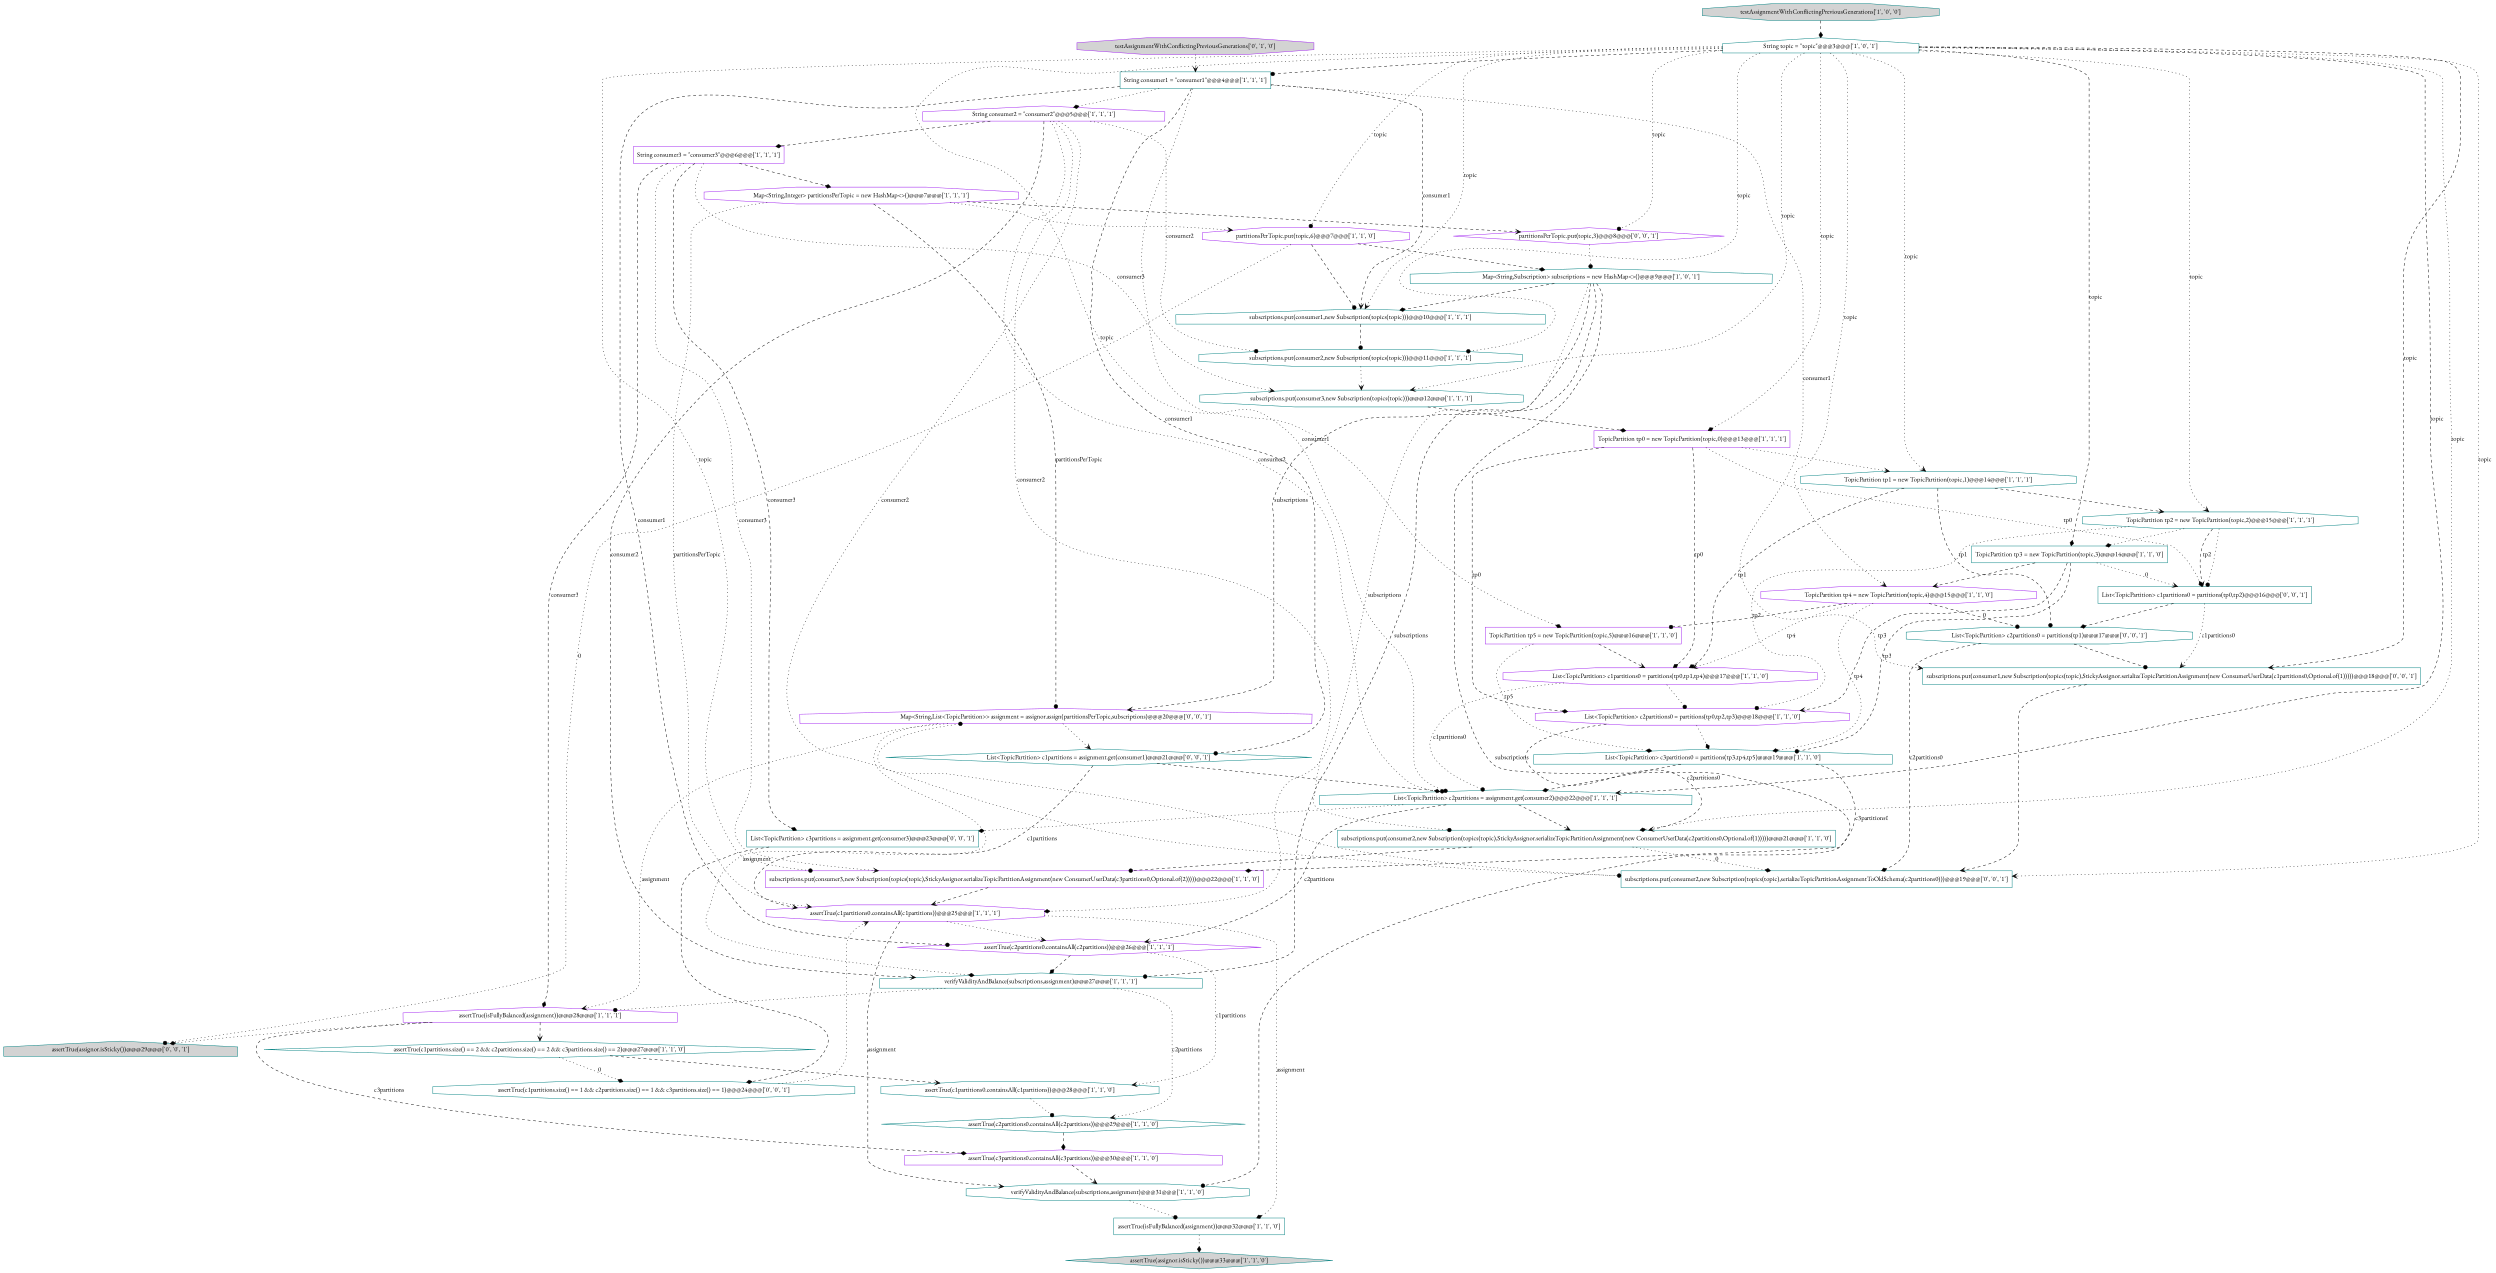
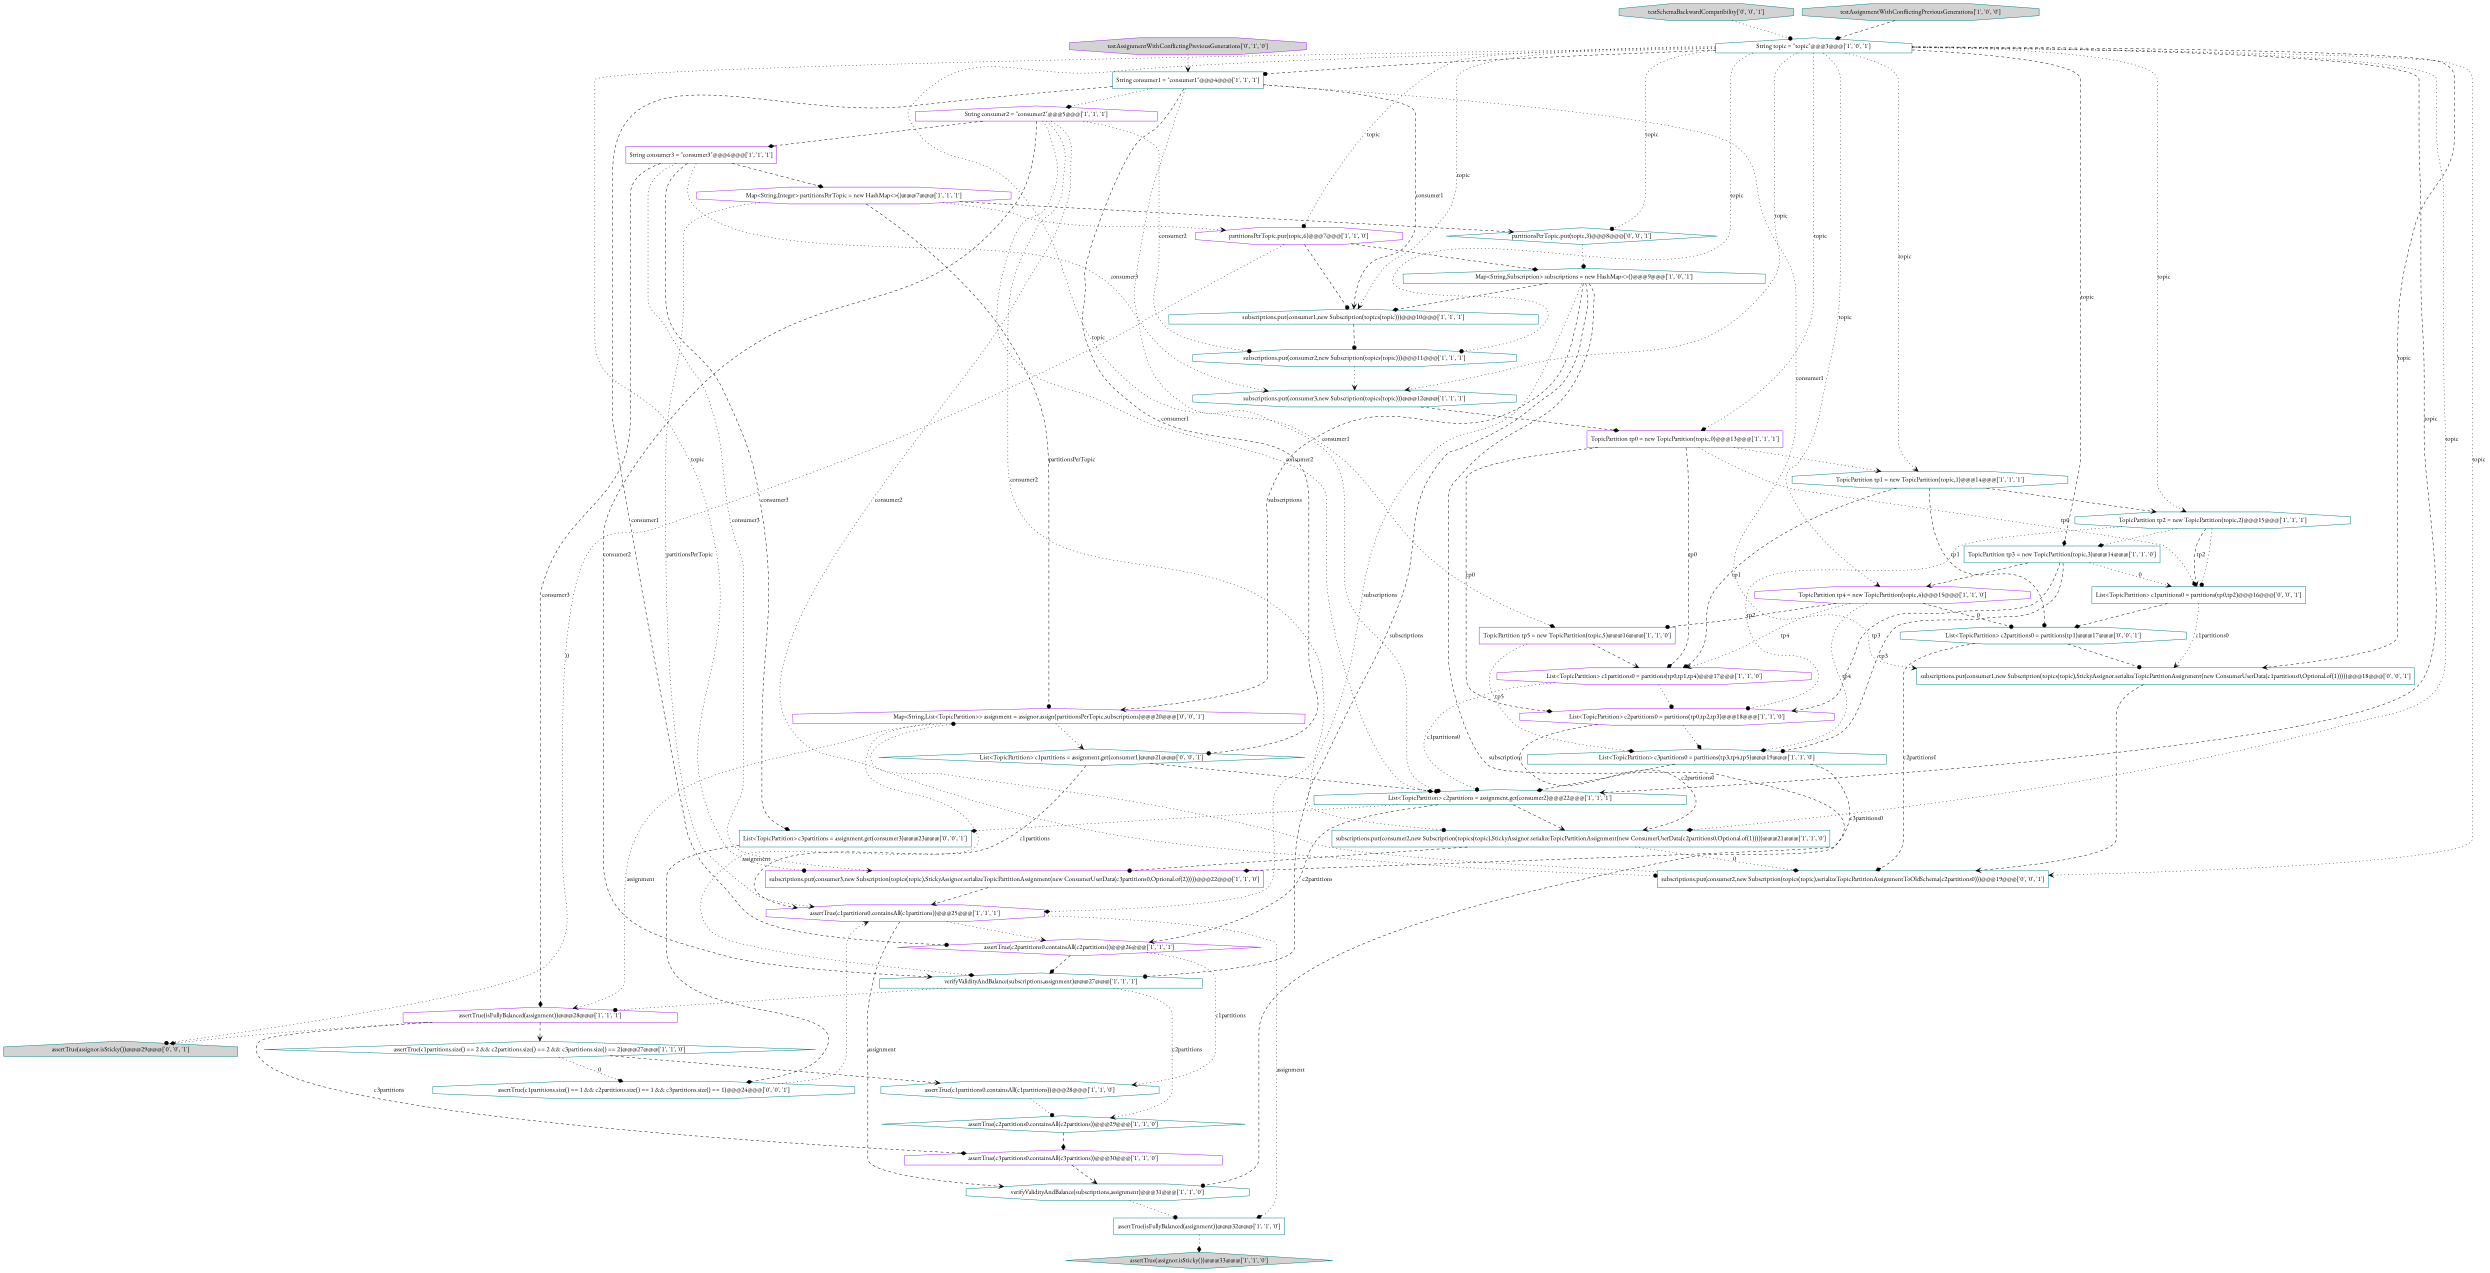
none -> (1706, 12)
(1589, 236) -> (1582, 236)
